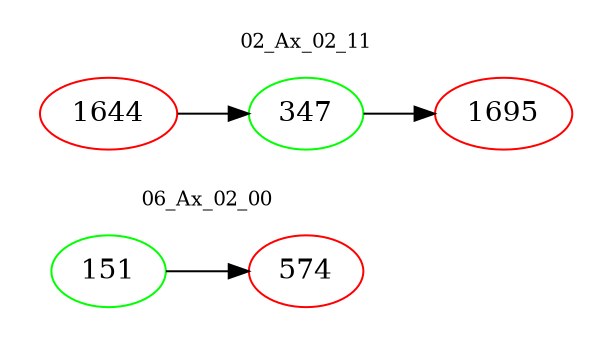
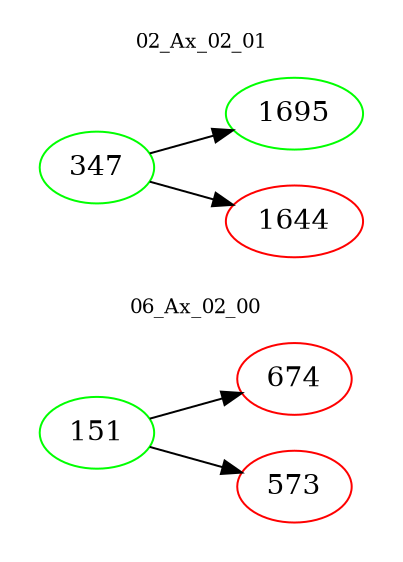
(306, 43) -> (202, 43)
(203, 114) -> (182, 191)
(504, 114) -> (294, 114)
(306, 271) -> (294, 379)
none -> (294, 487)
